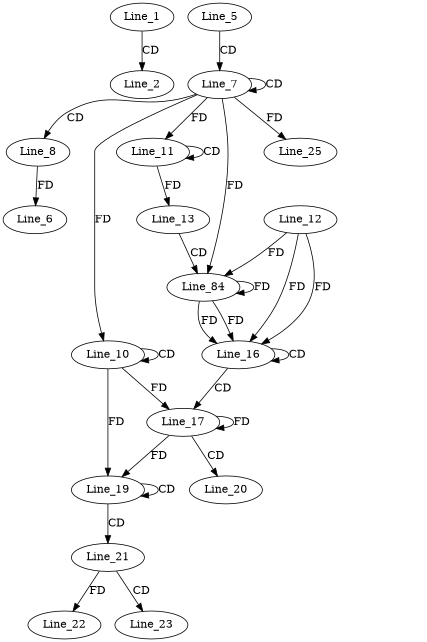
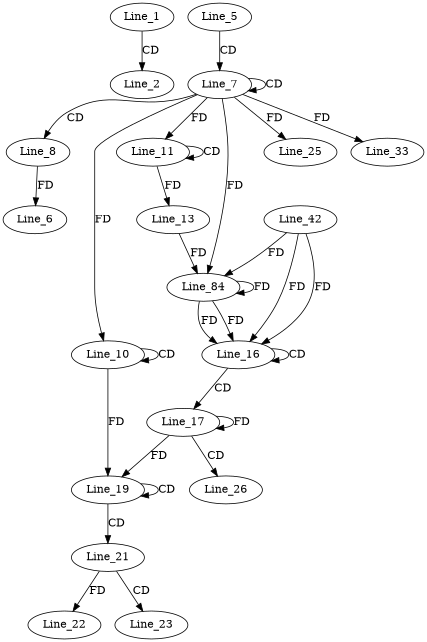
none -> (387, 152)
(300, 220) -> (300, 220)
(199, 253) -> (199, 253)
(143, 386) -> none
(226, 490) -> (226, 490)
